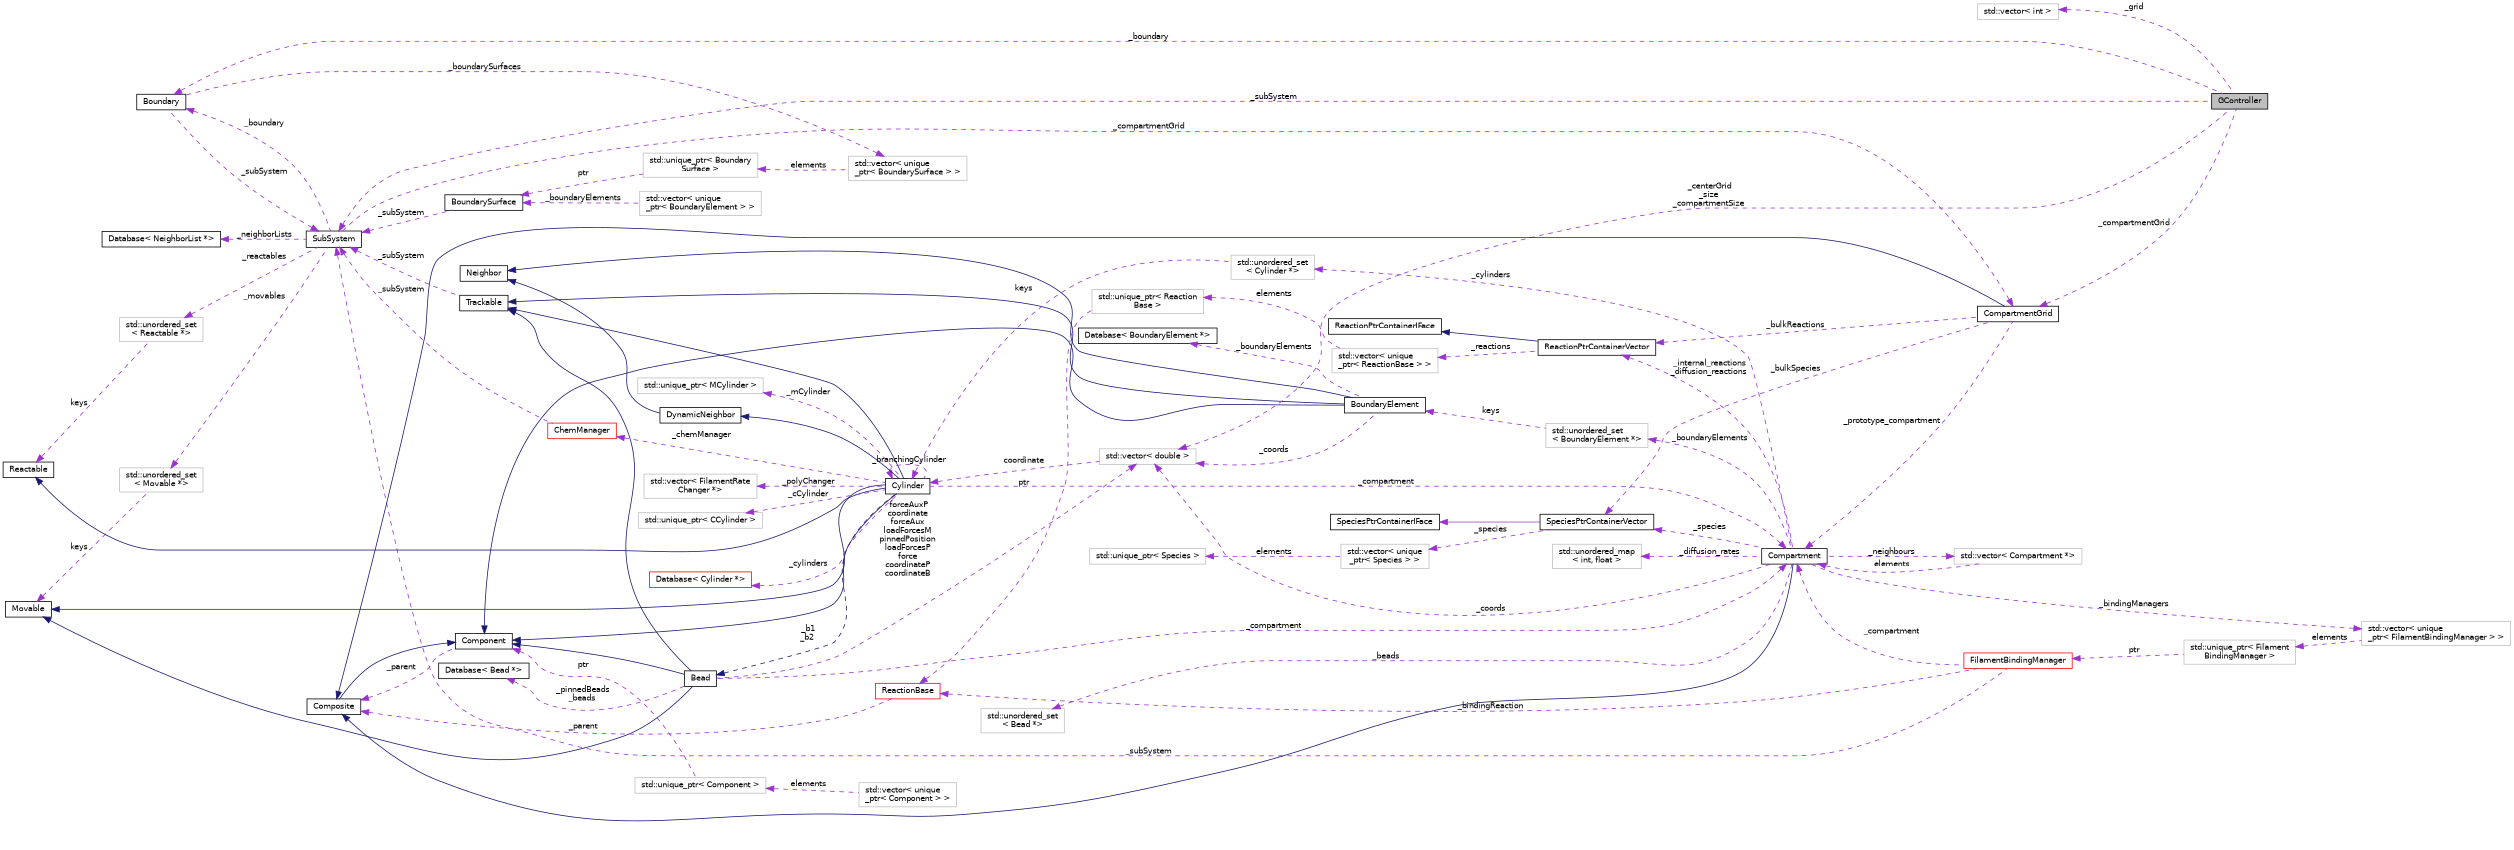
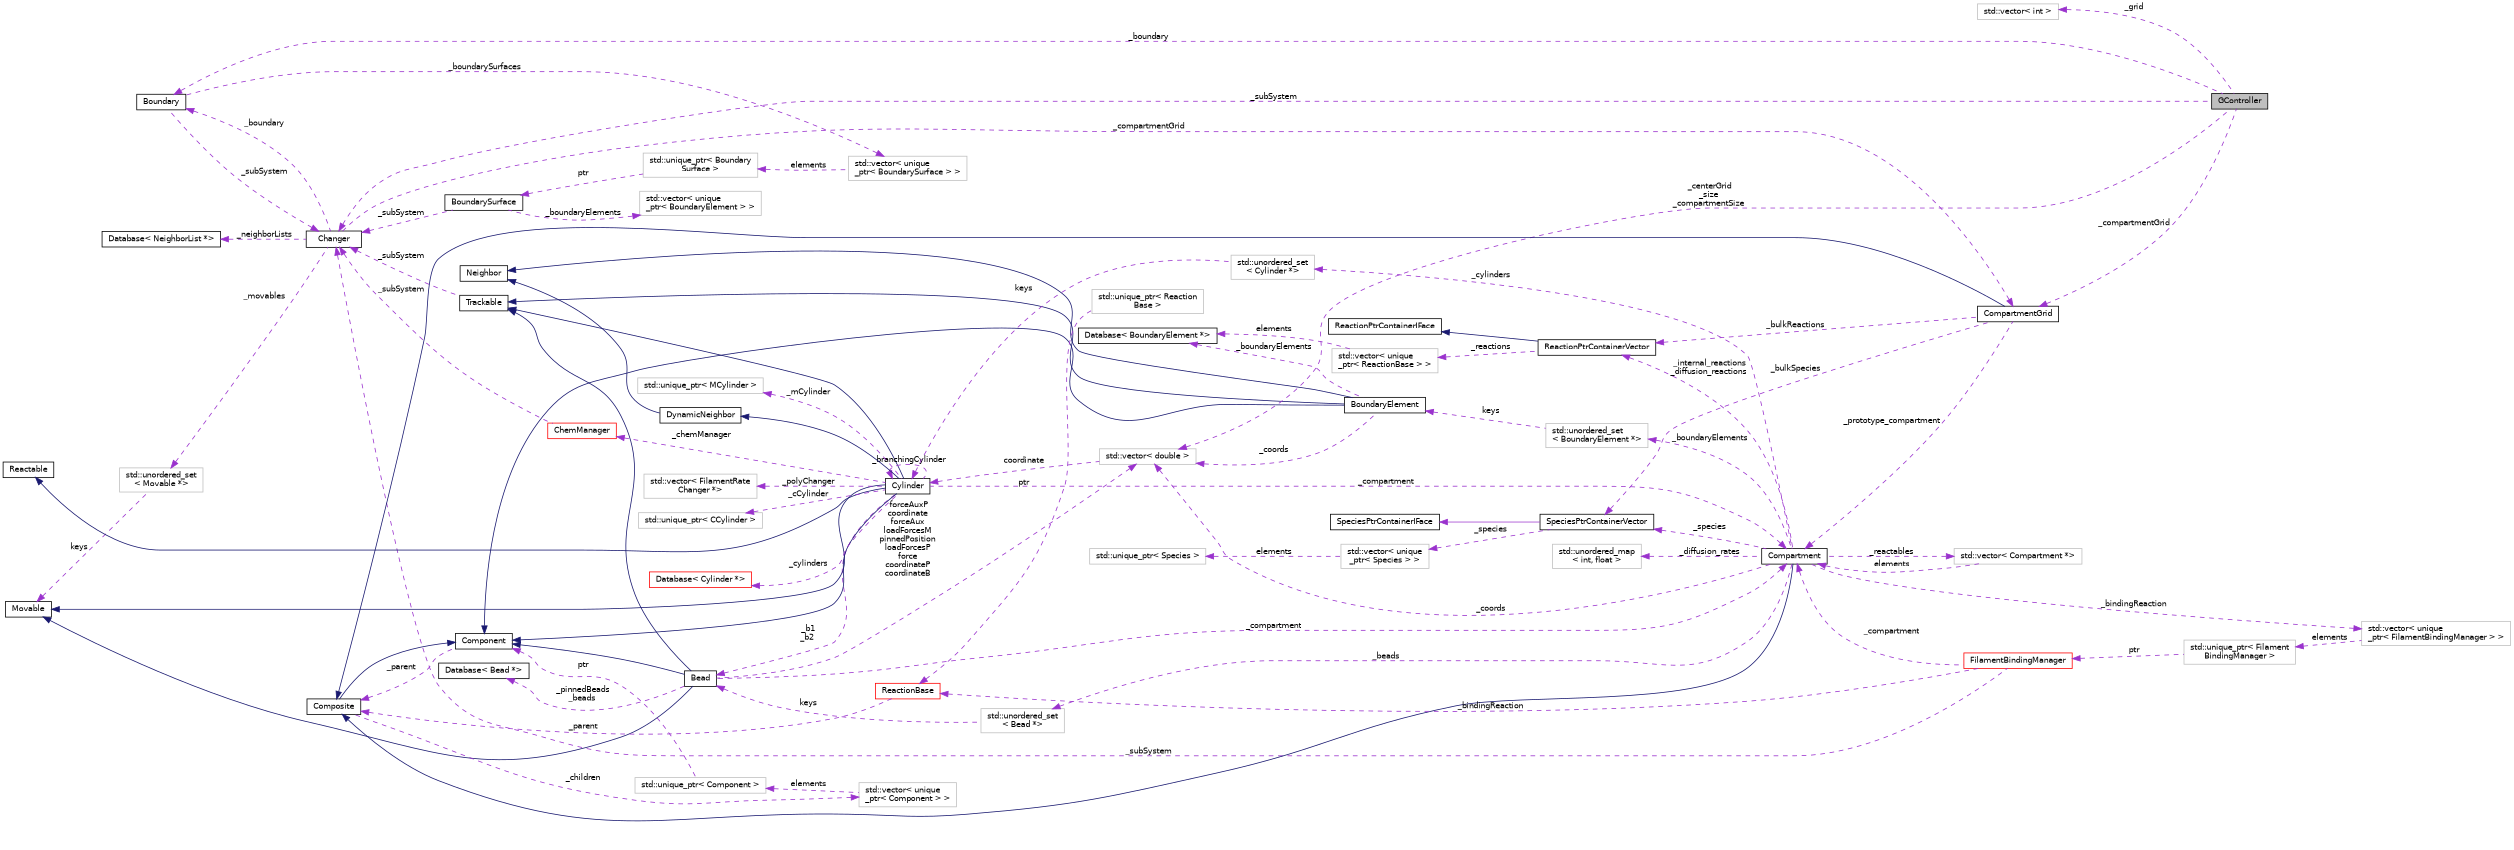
(585, 203) -> (570, 220)
(334, 239) -> (334, 239)
(1284, 308) -> (1288, 337)
(161, 330) -> none
(1891, 552) -> (1891, 552)
(2133, 604) -> (2133, 604)
(846, 616) -> (846, 616)
none -> (857, 718)
none -> (596, 794)
